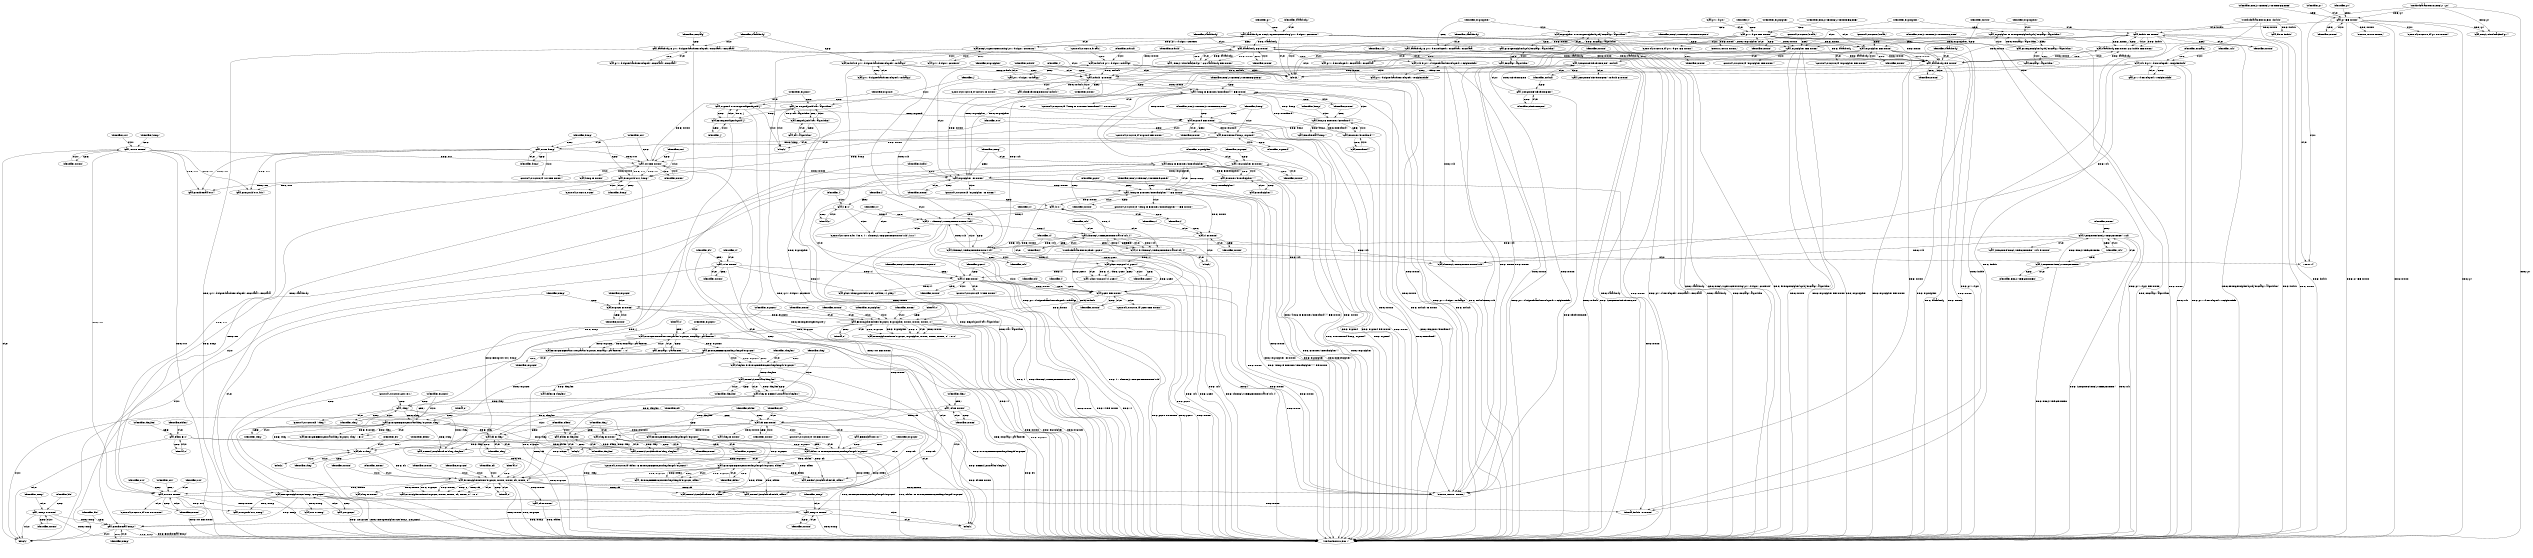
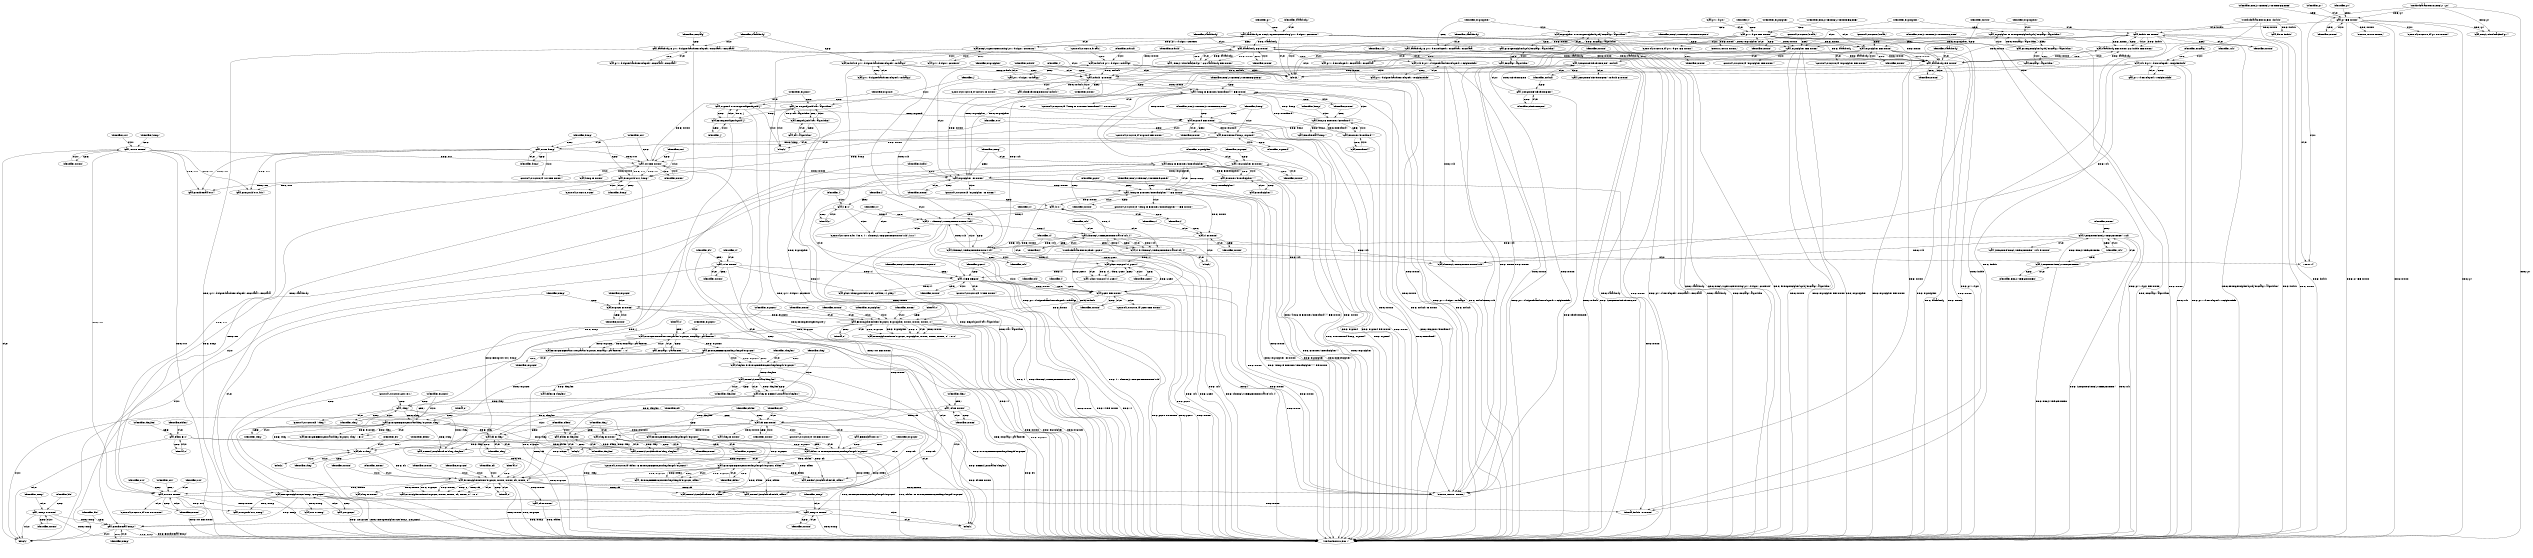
(1435, 70) -> (1435, 70)
(1127, 243) -> (1127, 243)
(968, 279) -> (968, 279)
